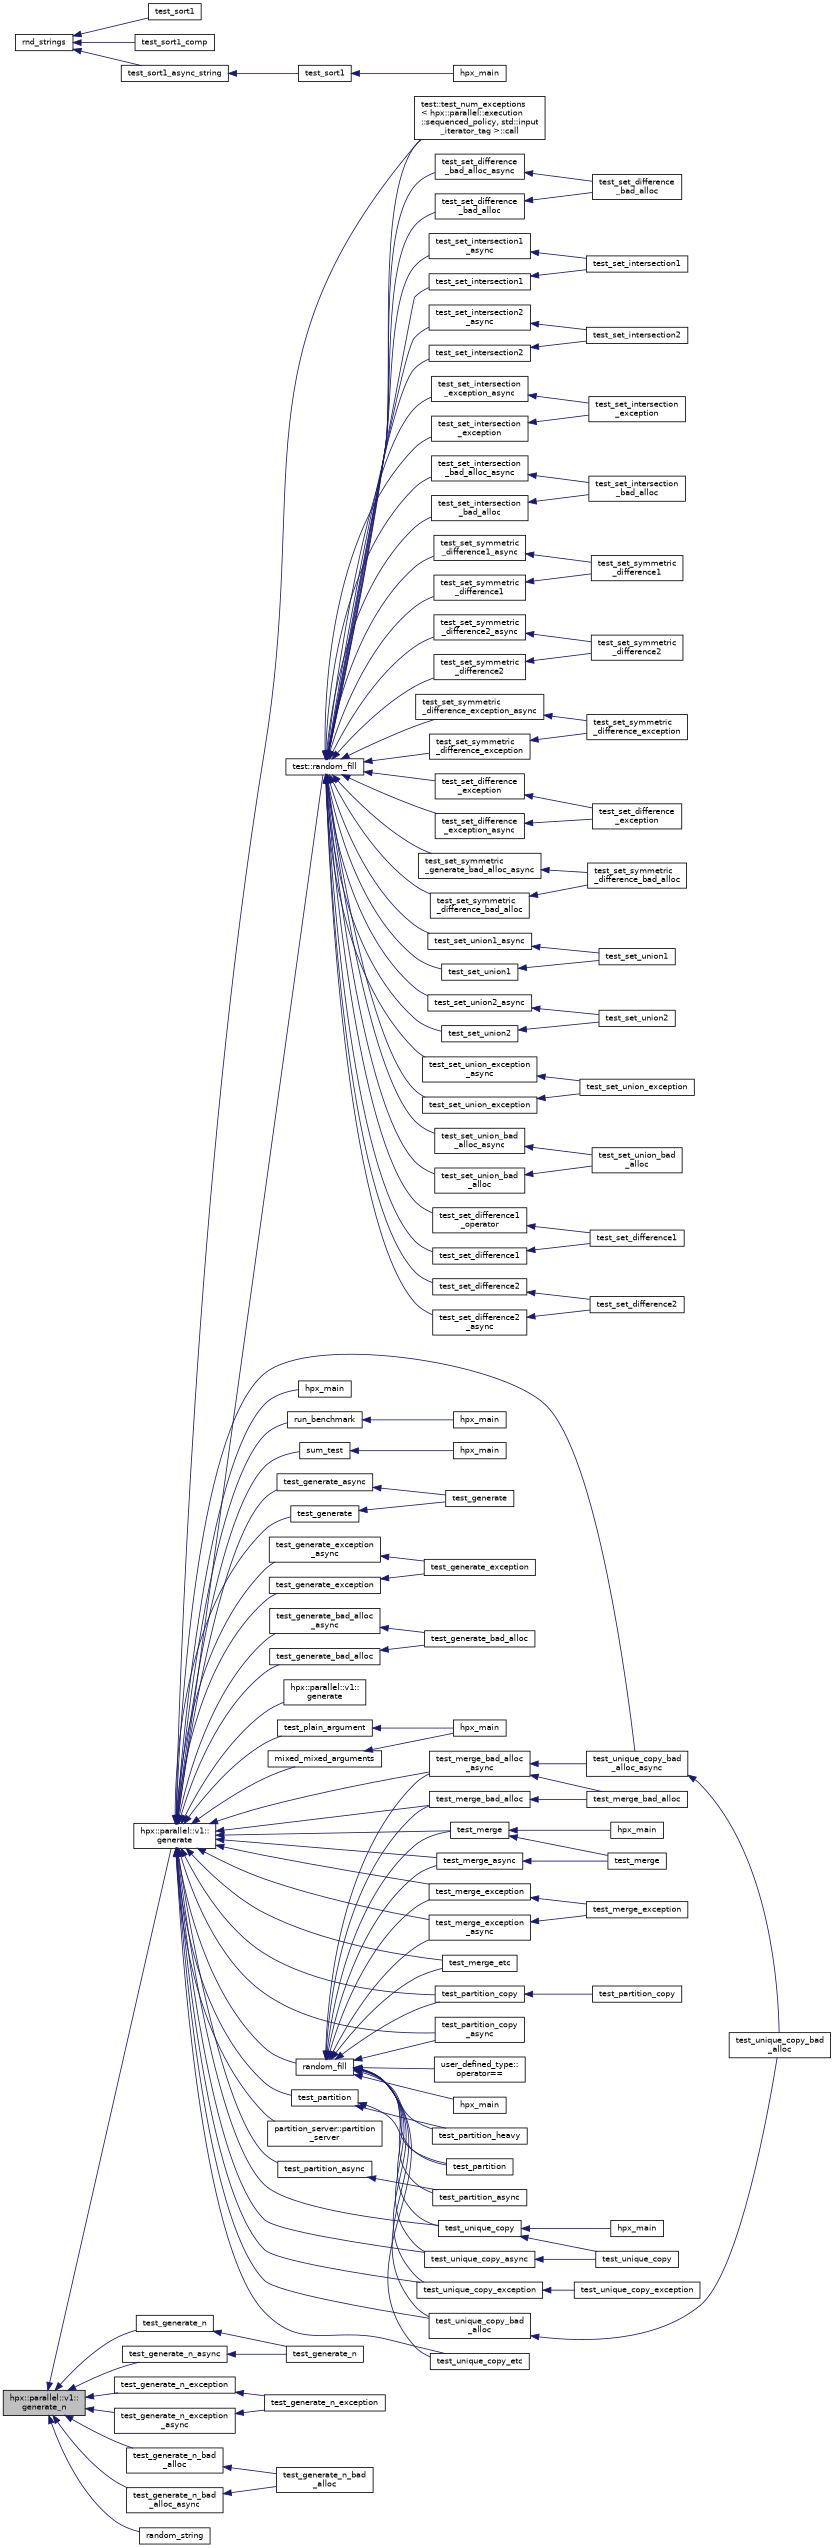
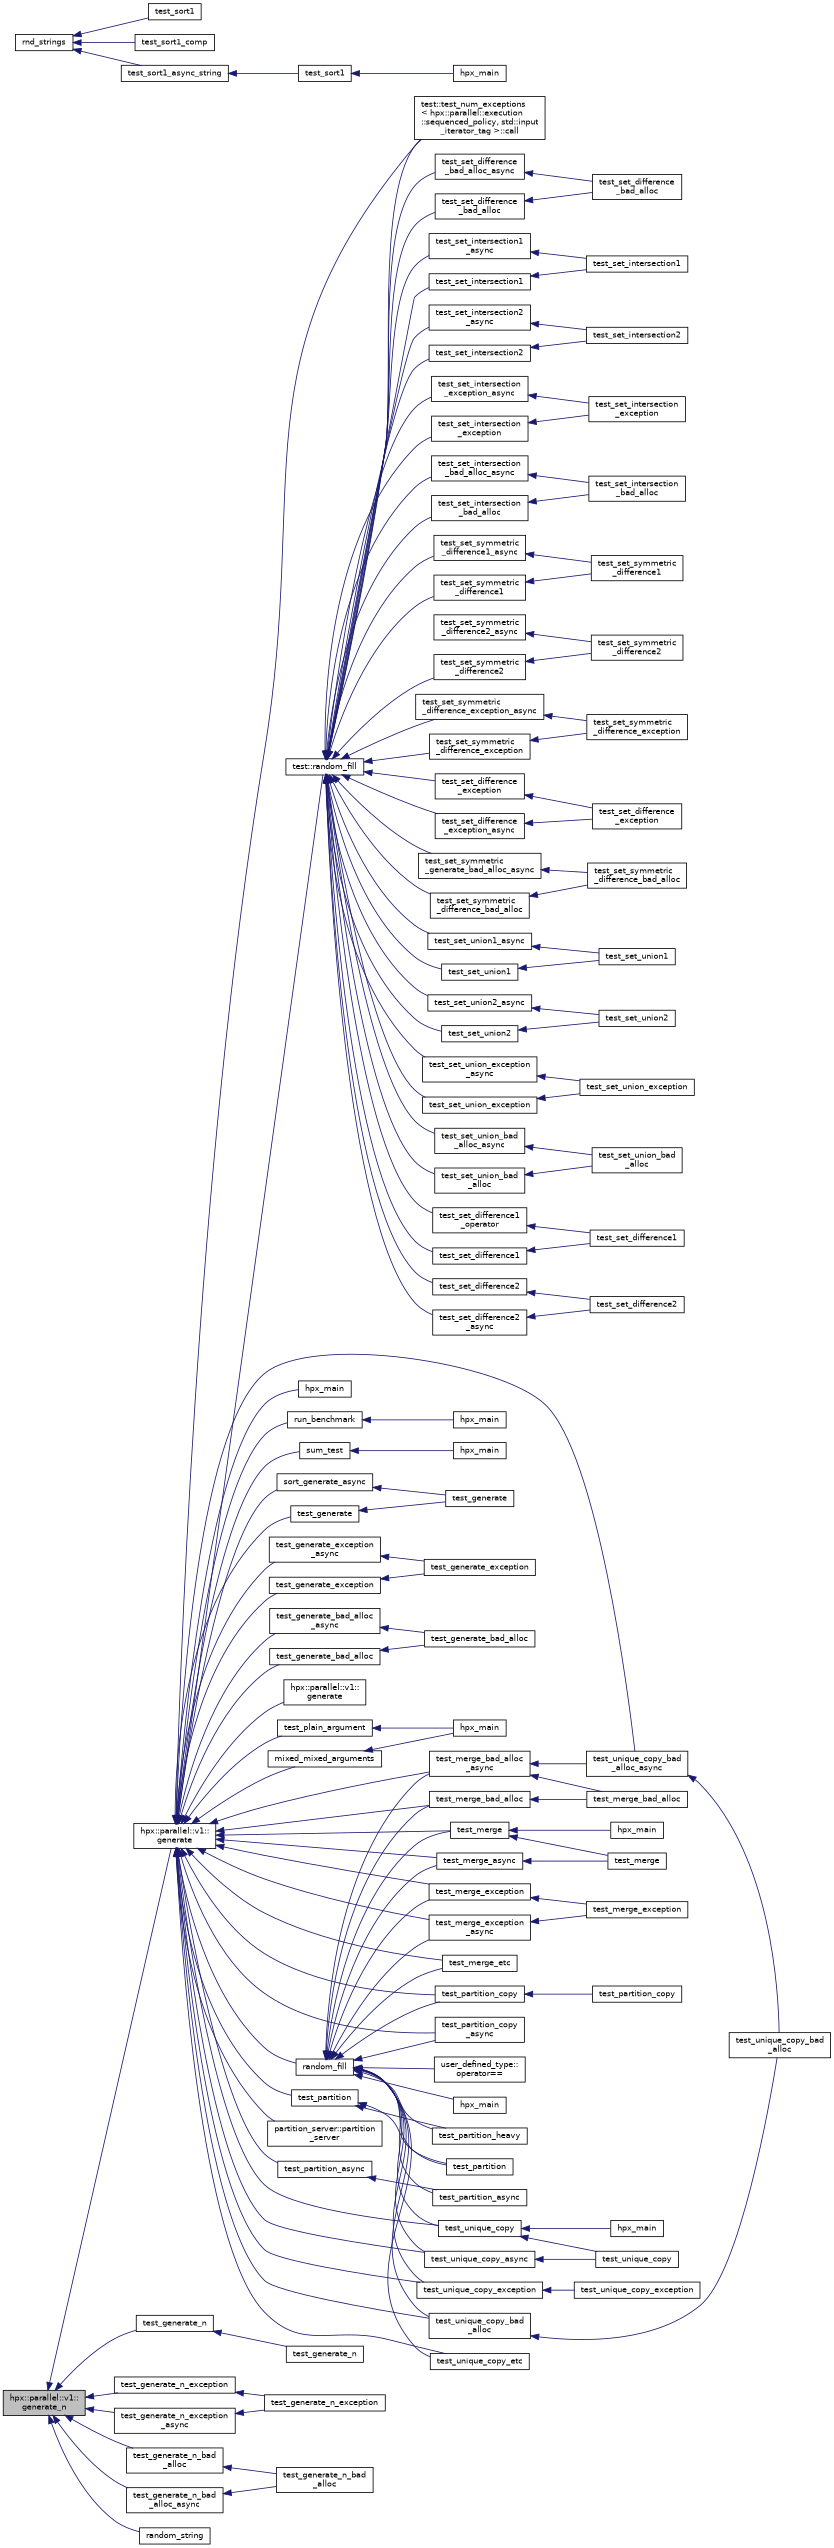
(374, 686) -> none
(325, 1482) -> (325, 1482)
(175, 2354) -> none
